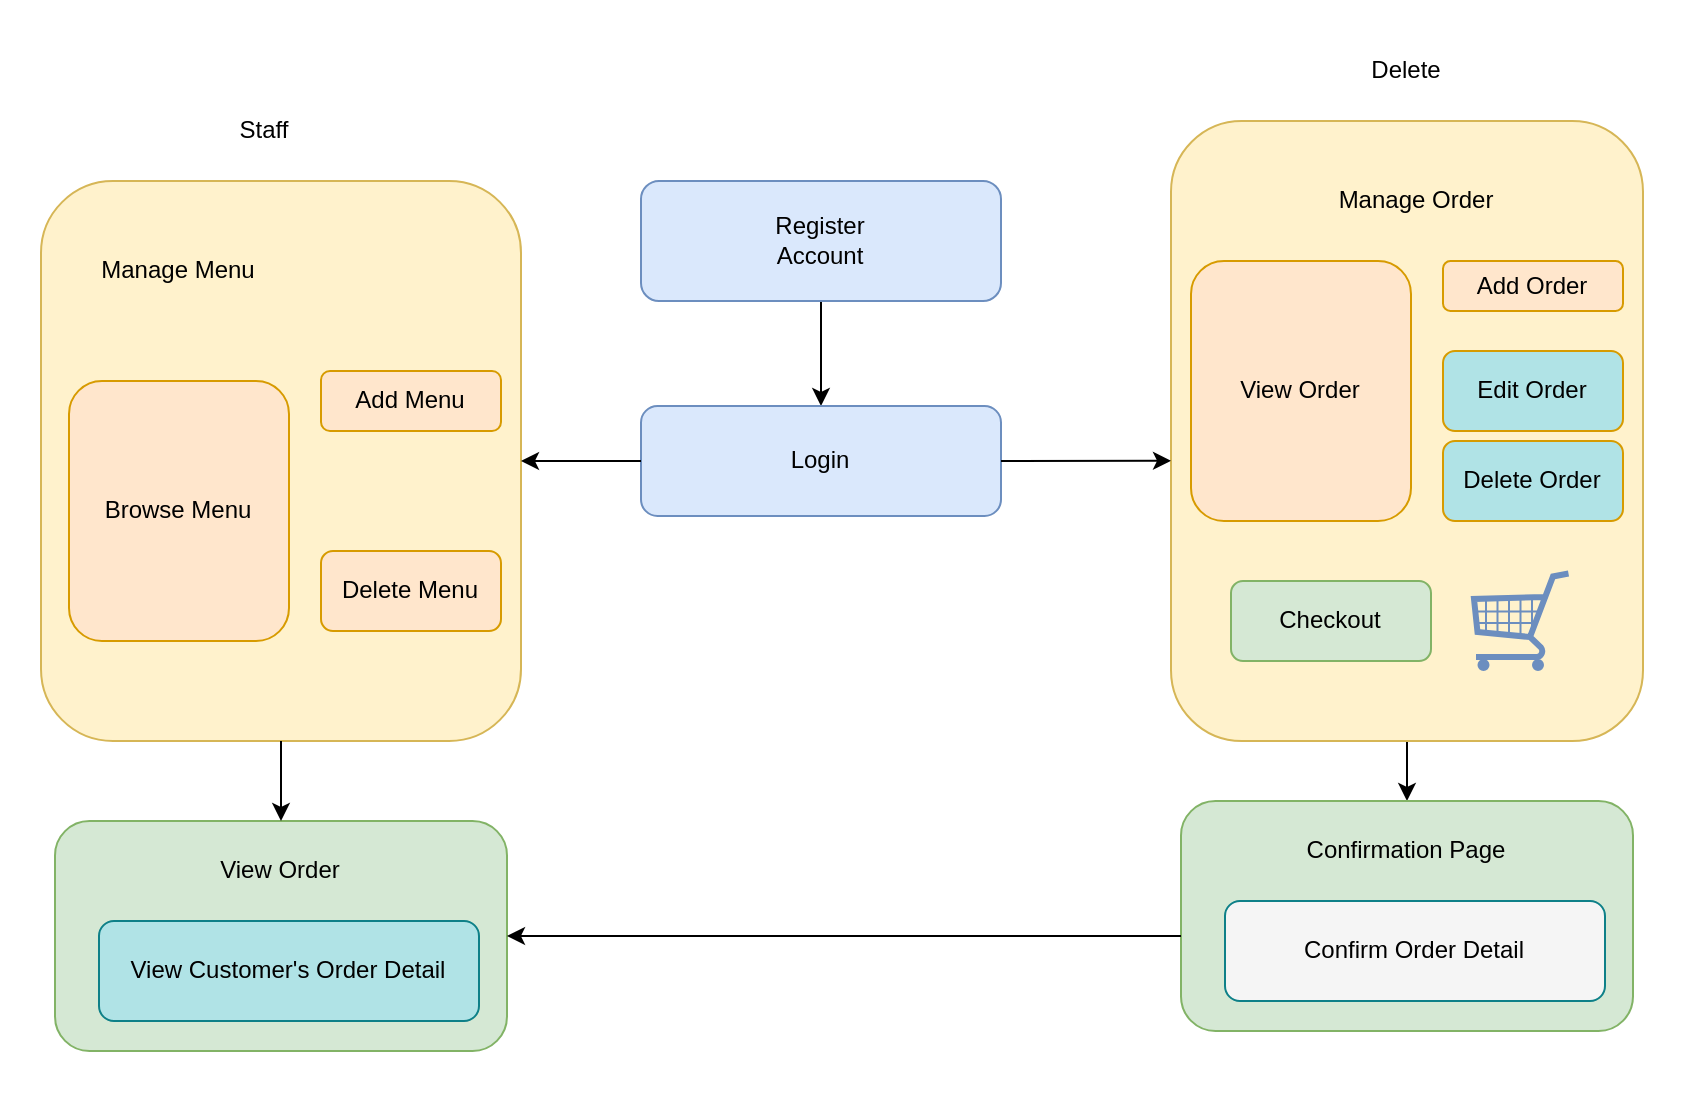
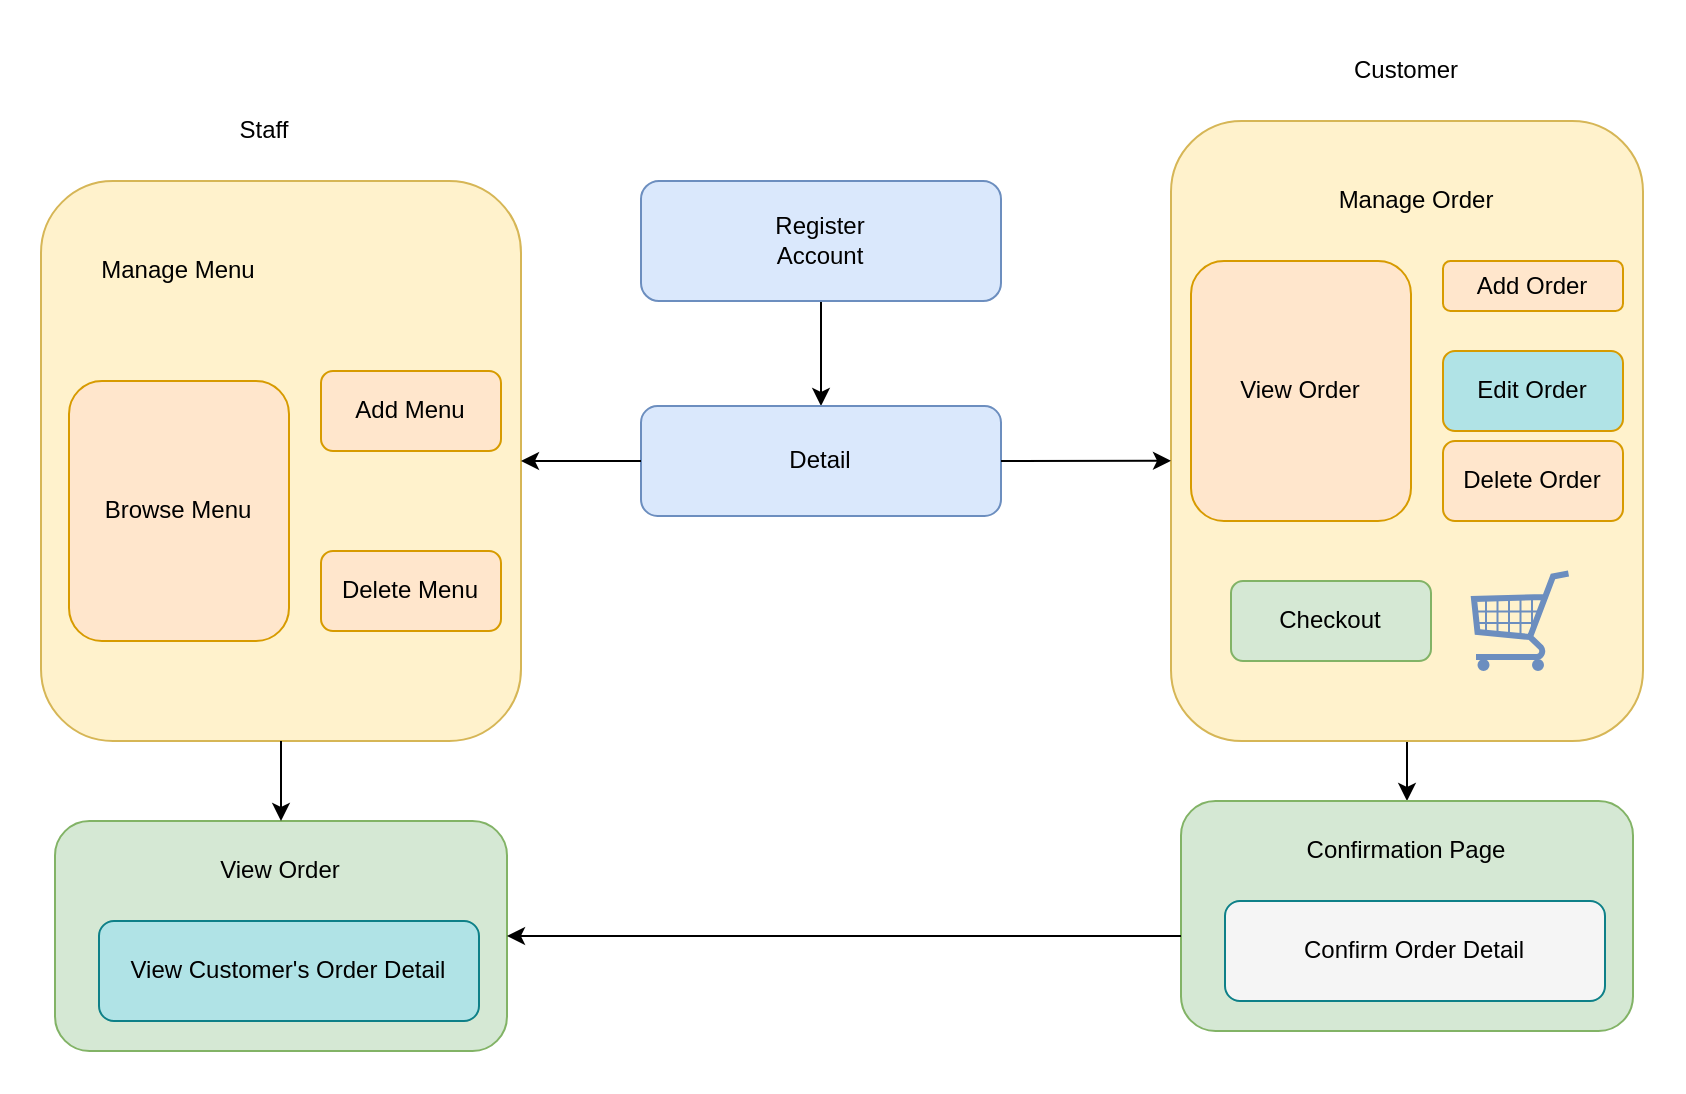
(1407, 71) -> (1407, 71)
(411, 401) -> (411, 411)
(821, 461) -> (821, 461)
(1533, 481) -> (1533, 481)
